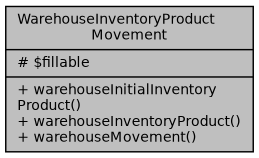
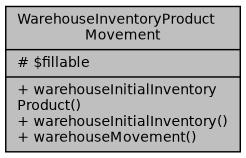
(130, 122) -> (123, 122)
